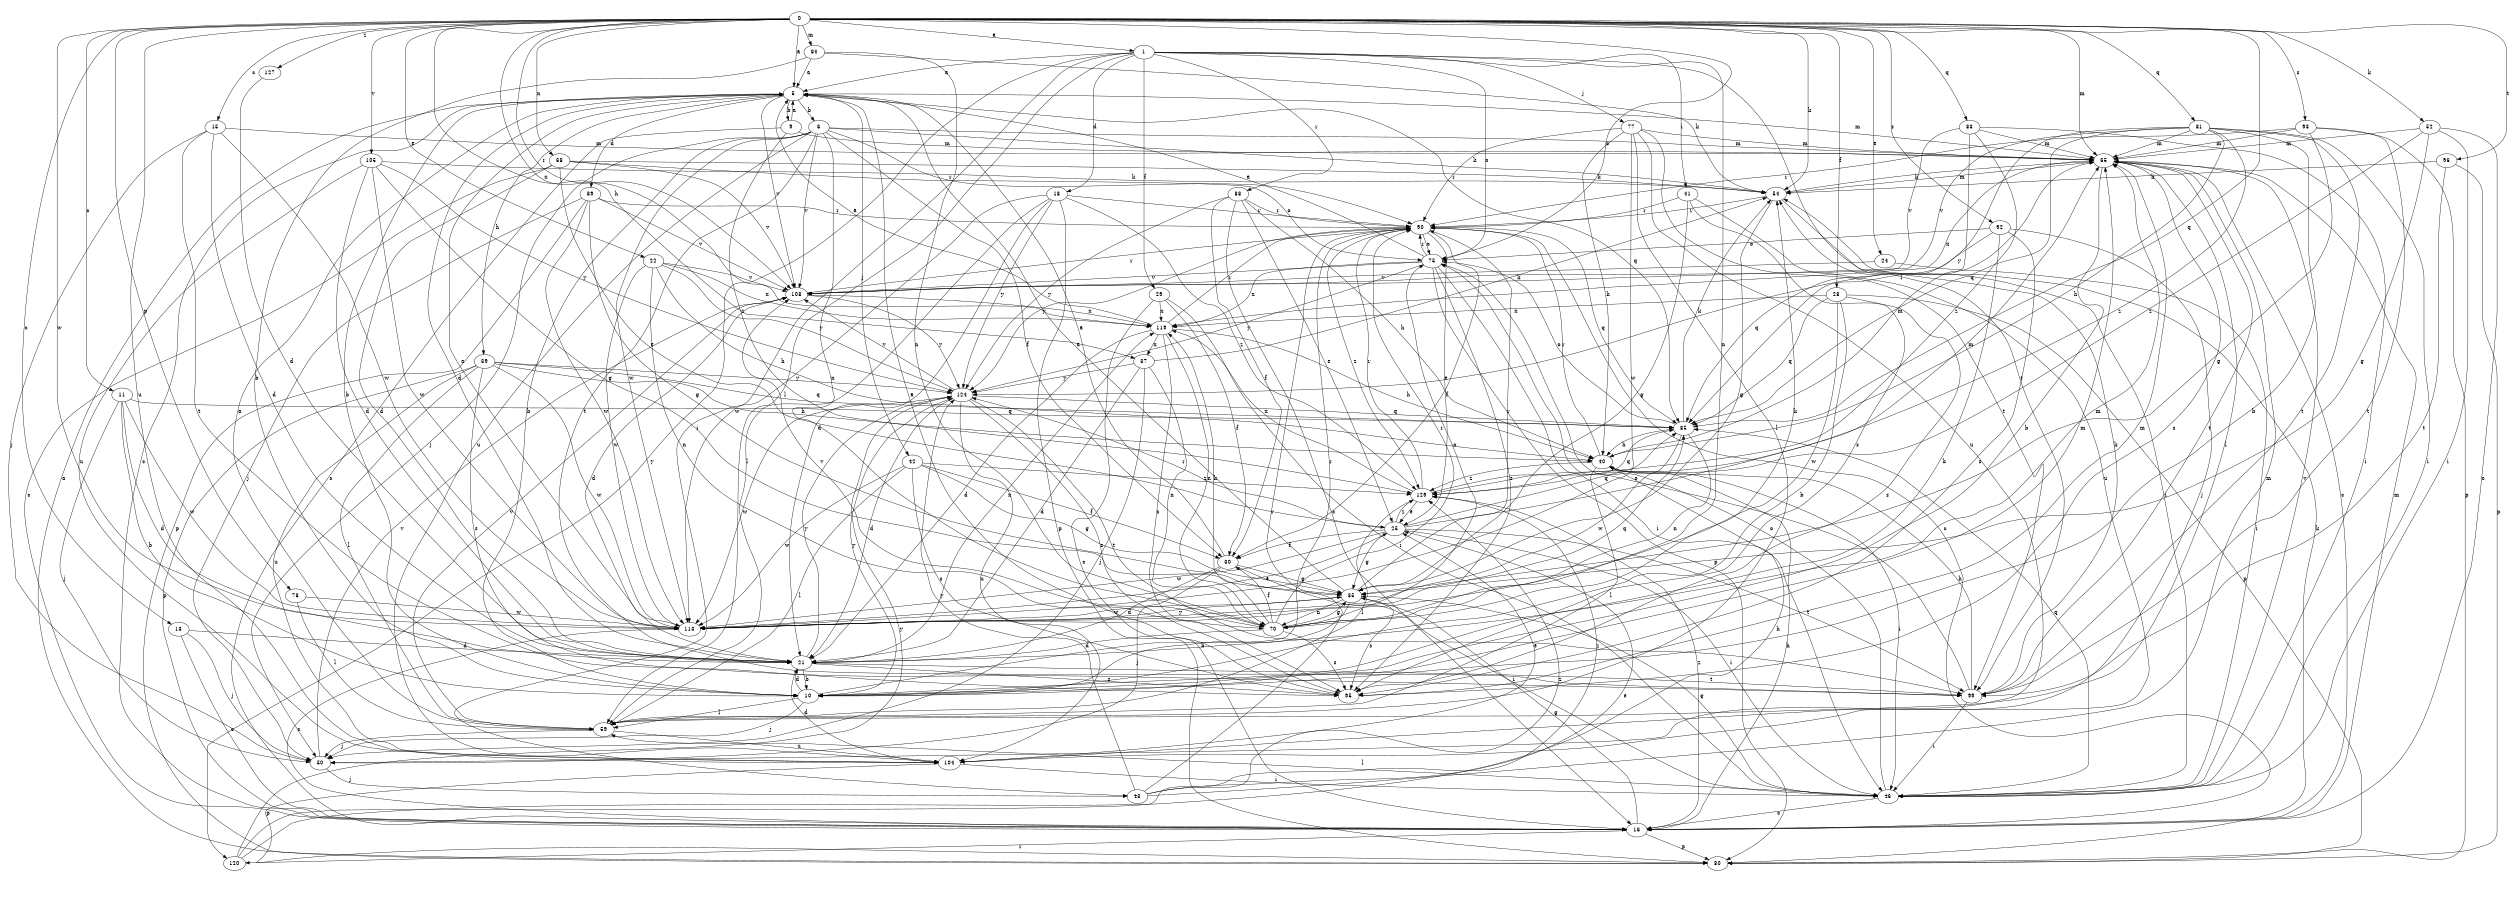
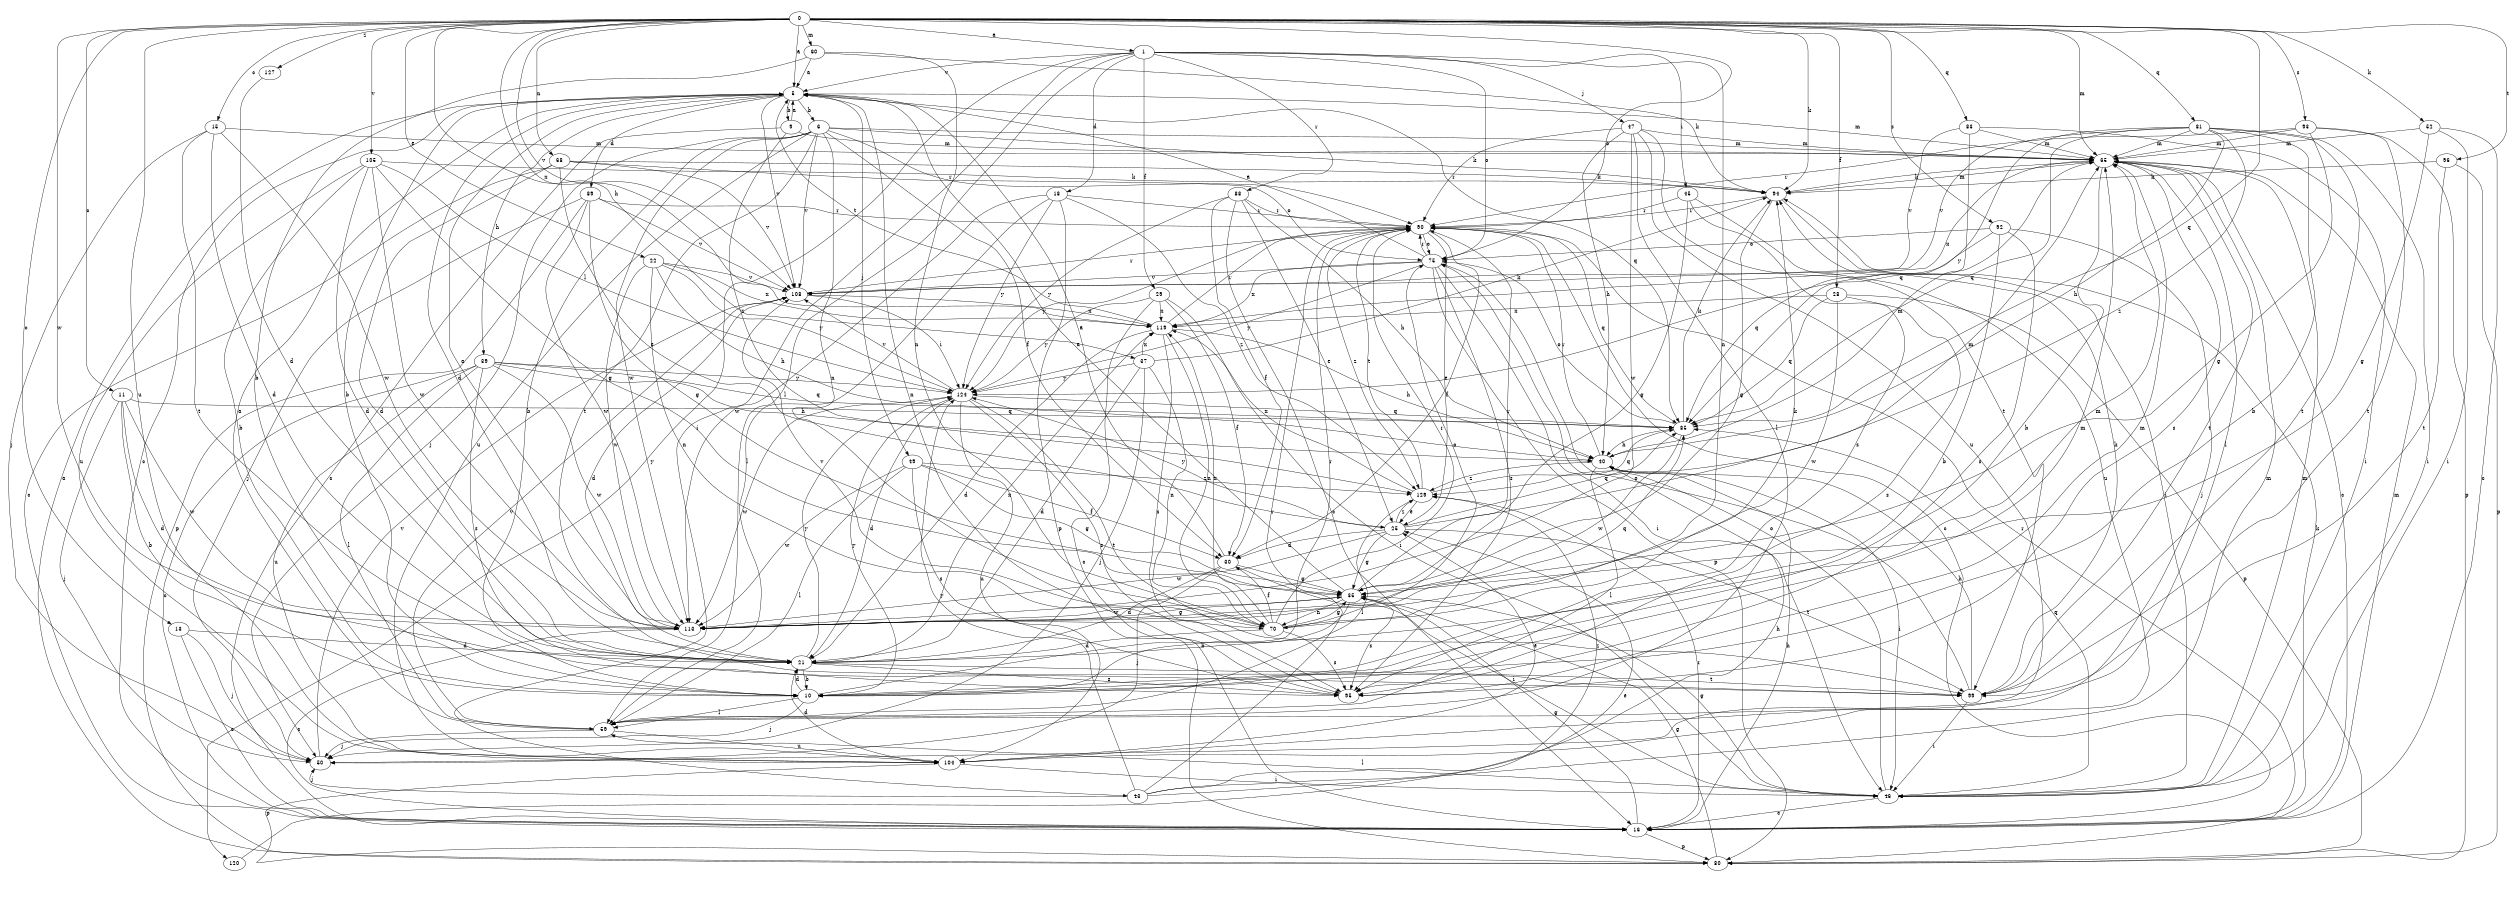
(814, 52) -> (814, 52)
(947, 73) -> (947, 73)
(1631, 127) -> (1631, 127)
(544, 161) -> (544, 161)
(1786, 166) -> none
(1688, 194) -> (1688, 194)
(1776, 194) -> (1776, 194)
(855, 211) -> (855, 211)
(1885, 261) -> none
(585, 278) -> (585, 278)
(1902, 278) -> (1902, 278)
(1154, 343) -> (1143, 344)
(941, 345) -> (941, 345)
(1369, 361) -> (1369, 361)
(912, 395) -> (912, 395)
(827, 413) -> none
(1966, 420) -> none
(1838, 423) -> none
(912, 462) -> (912, 462)
(1184, 462) -> (1184, 462)
(1215, 479) -> (1215, 479)
(2305, 479) -> (2305, 479)
(1290, 546) -> (1290, 546)
(1565, 570) -> none
(165, 596) -> (165, 596)
(296, 596) -> none
(1029, 605) -> none
(1181, 613) -> (1181, 613)
(1685, 615) -> none
(1428, 623) -> (327, 593)
(1699, 663) -> (1699, 663)
none -> (1603, 675)
(785, 740) -> (1065, 325)
(723, 794) -> (713, 795)
(1037, 808) -> none
(938, 847) -> (2171, 636)
